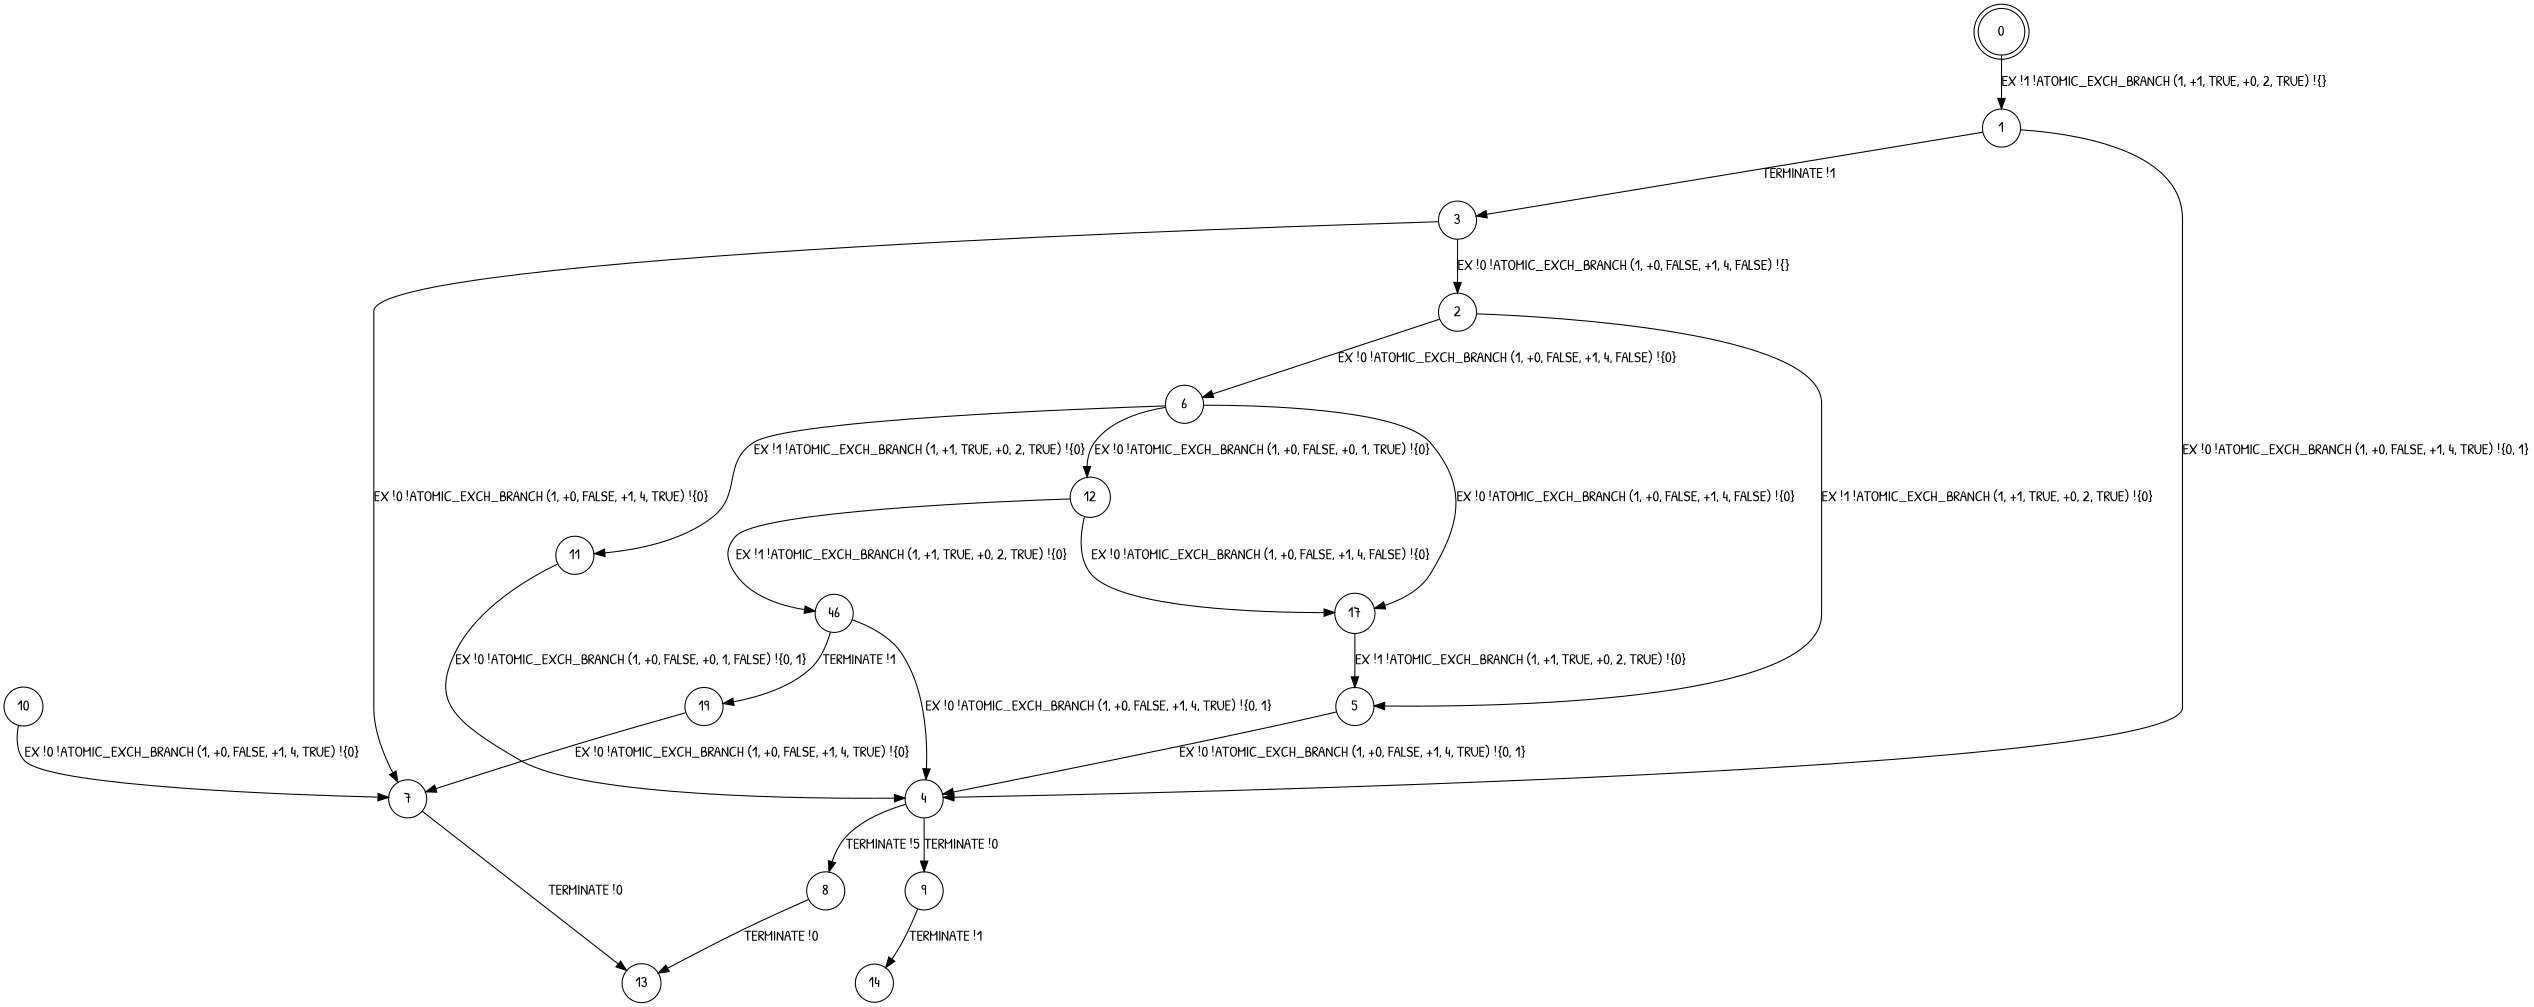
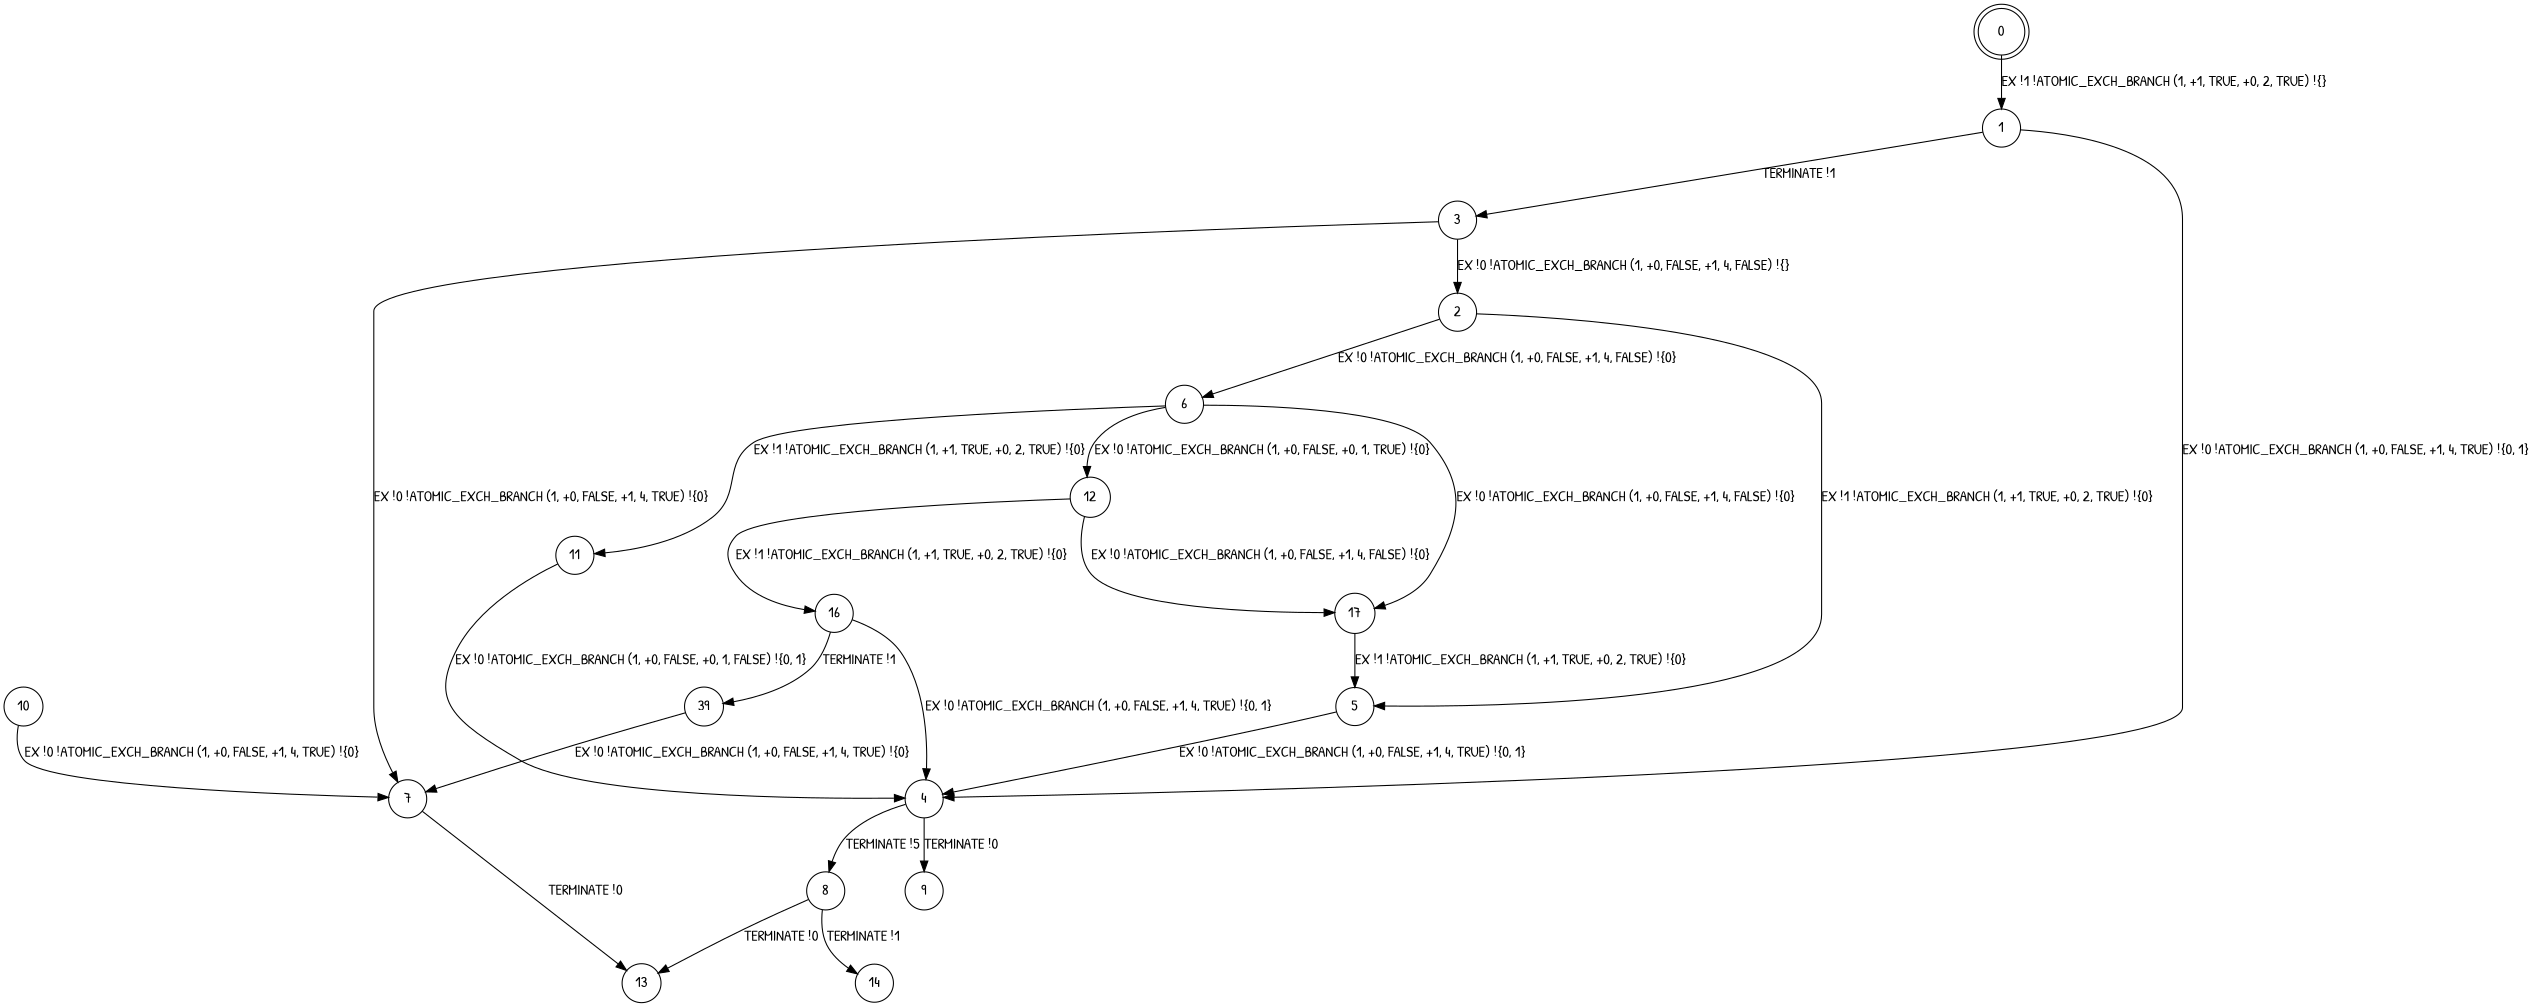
(834, 613) -> (834, 613)
(704, 707) -> (704, 707)
(906, 935) -> (826, 943)
